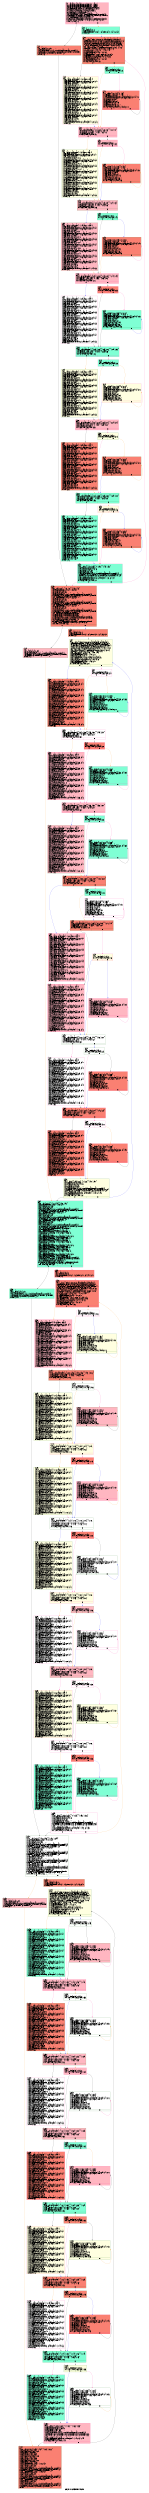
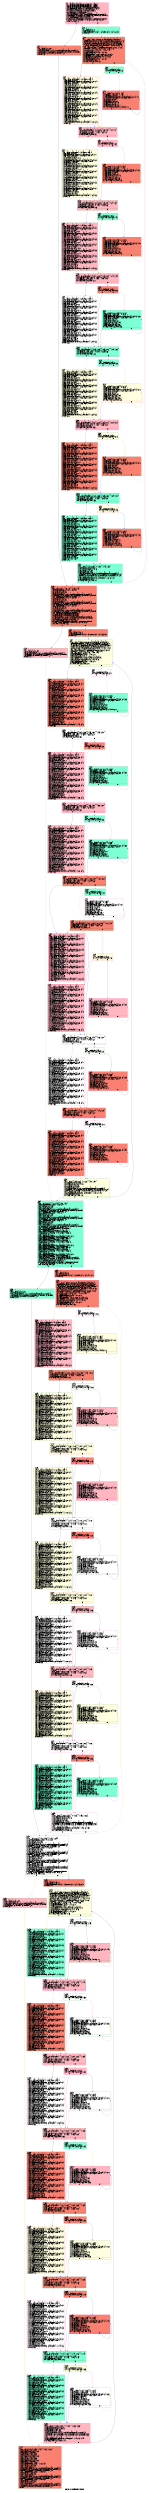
(64, 2208) -> (64, 2208)
